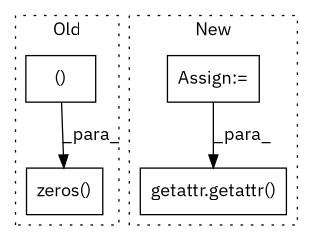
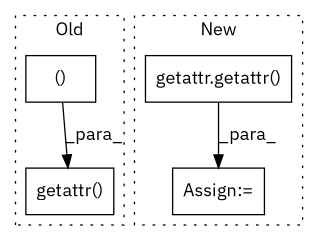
(213, 129) -> (219, 129)
(65, 191) -> (70, 191)
